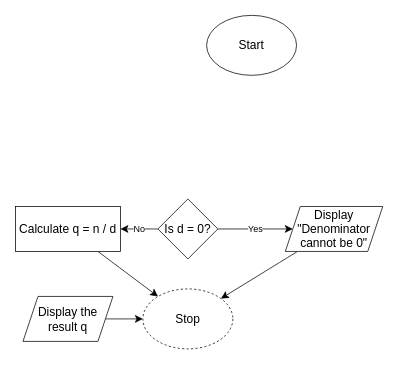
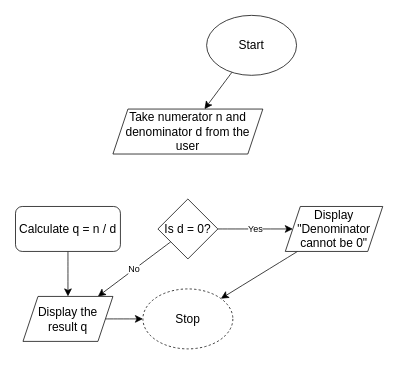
none -> (220, 88)
none -> (188, 132)
(68, 229) -> (68, 229)
(137, 229) -> (136, 268)
(125, 272) -> (68, 289)
